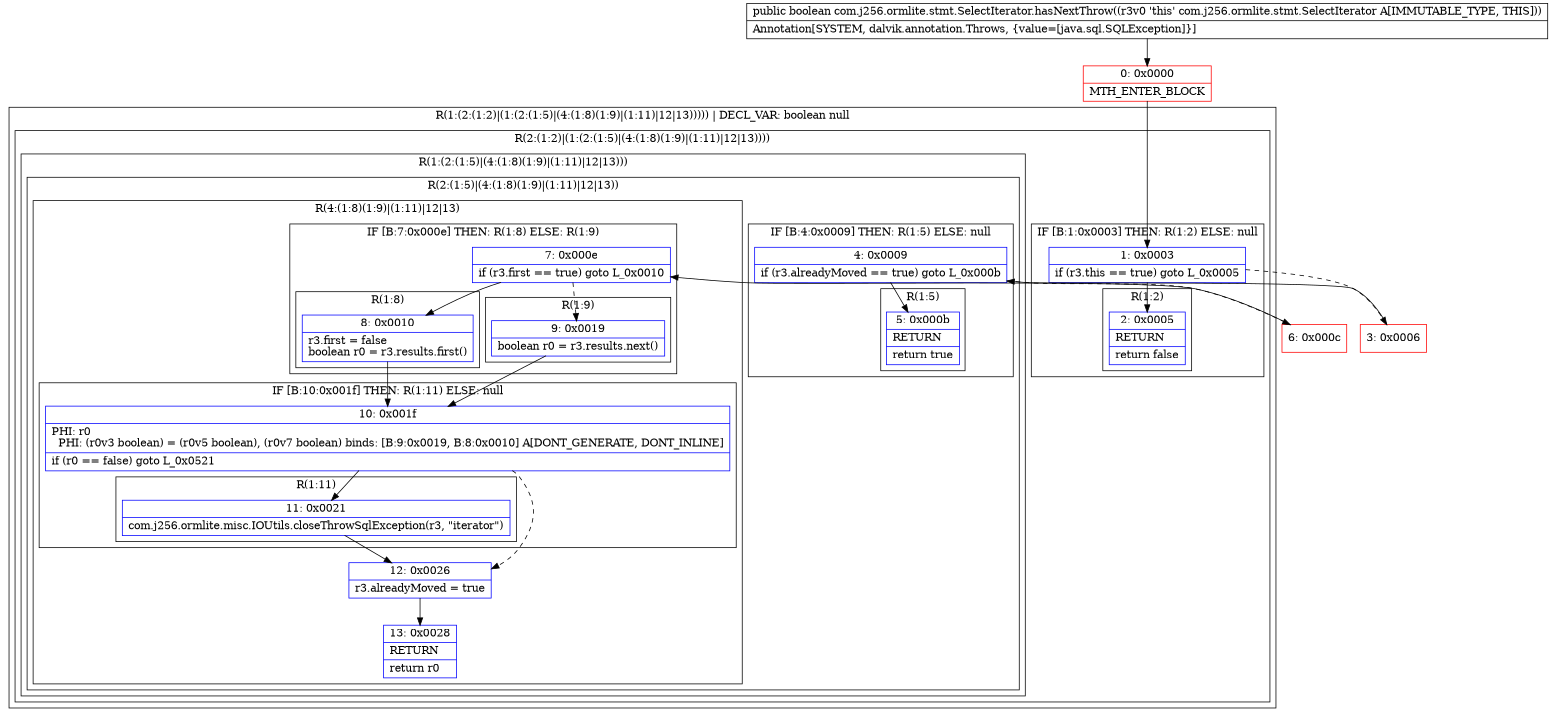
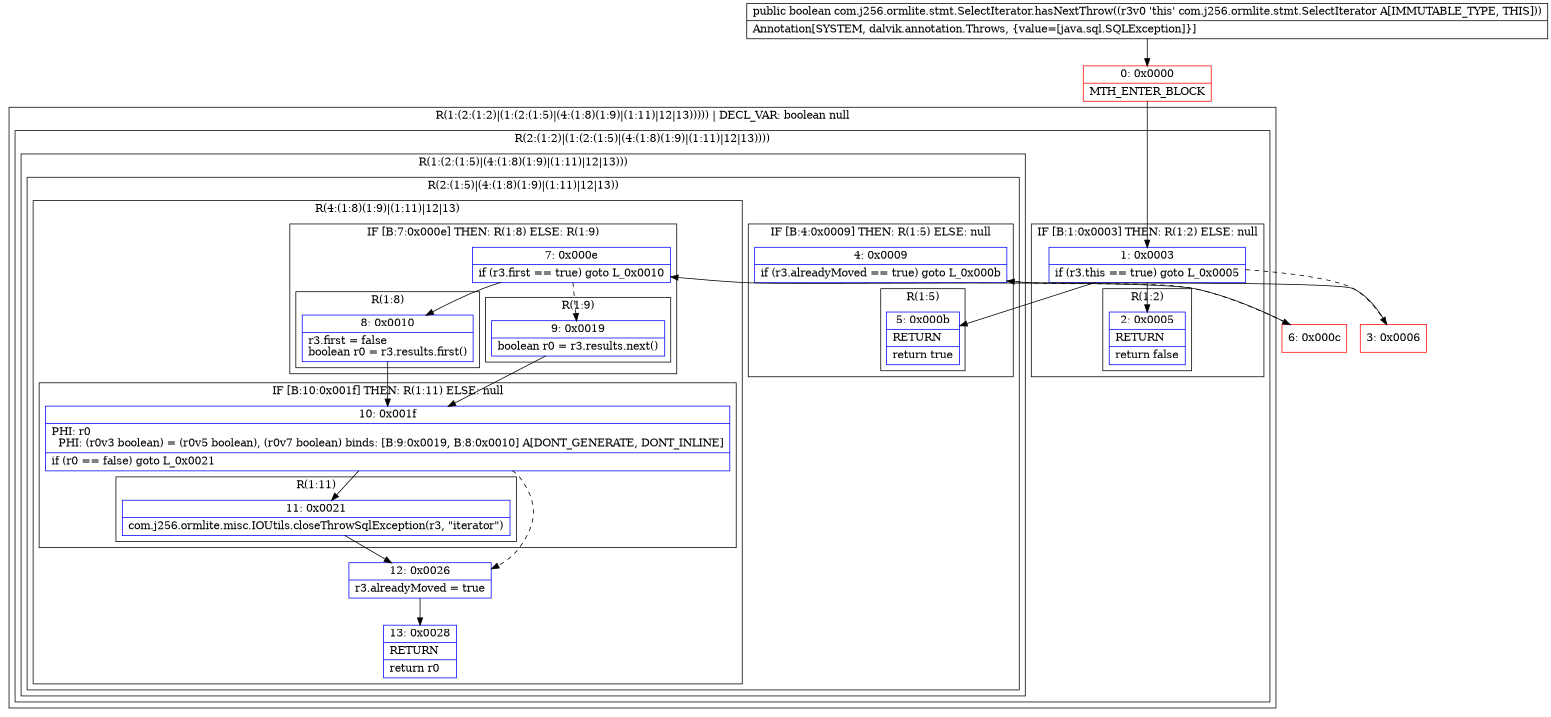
(897, 294) -> (1038, 301)
(133, 461) -> (133, 461)
